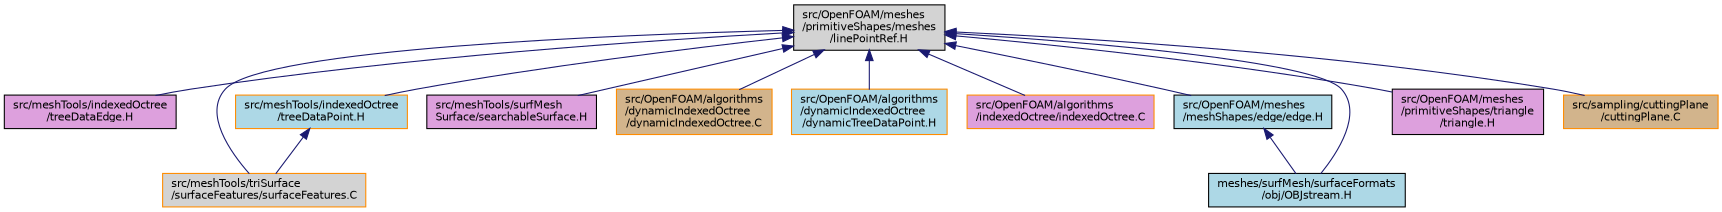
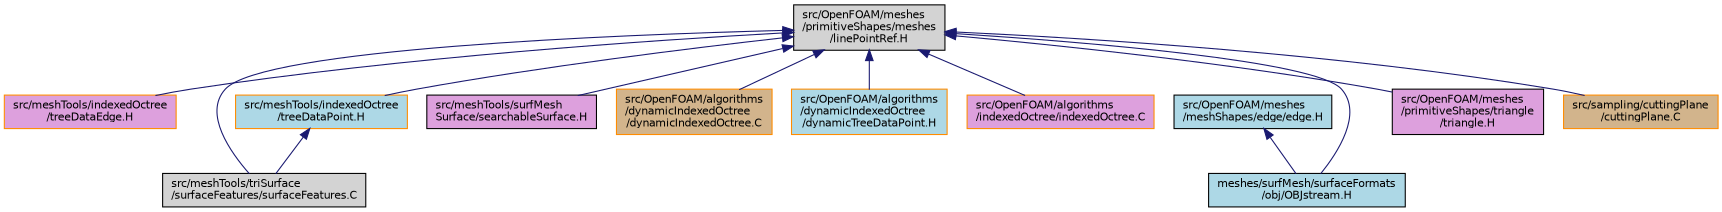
(1074, 70) -> none
(90, 112) -> (90, 112)
(264, 190) -> (264, 190)
